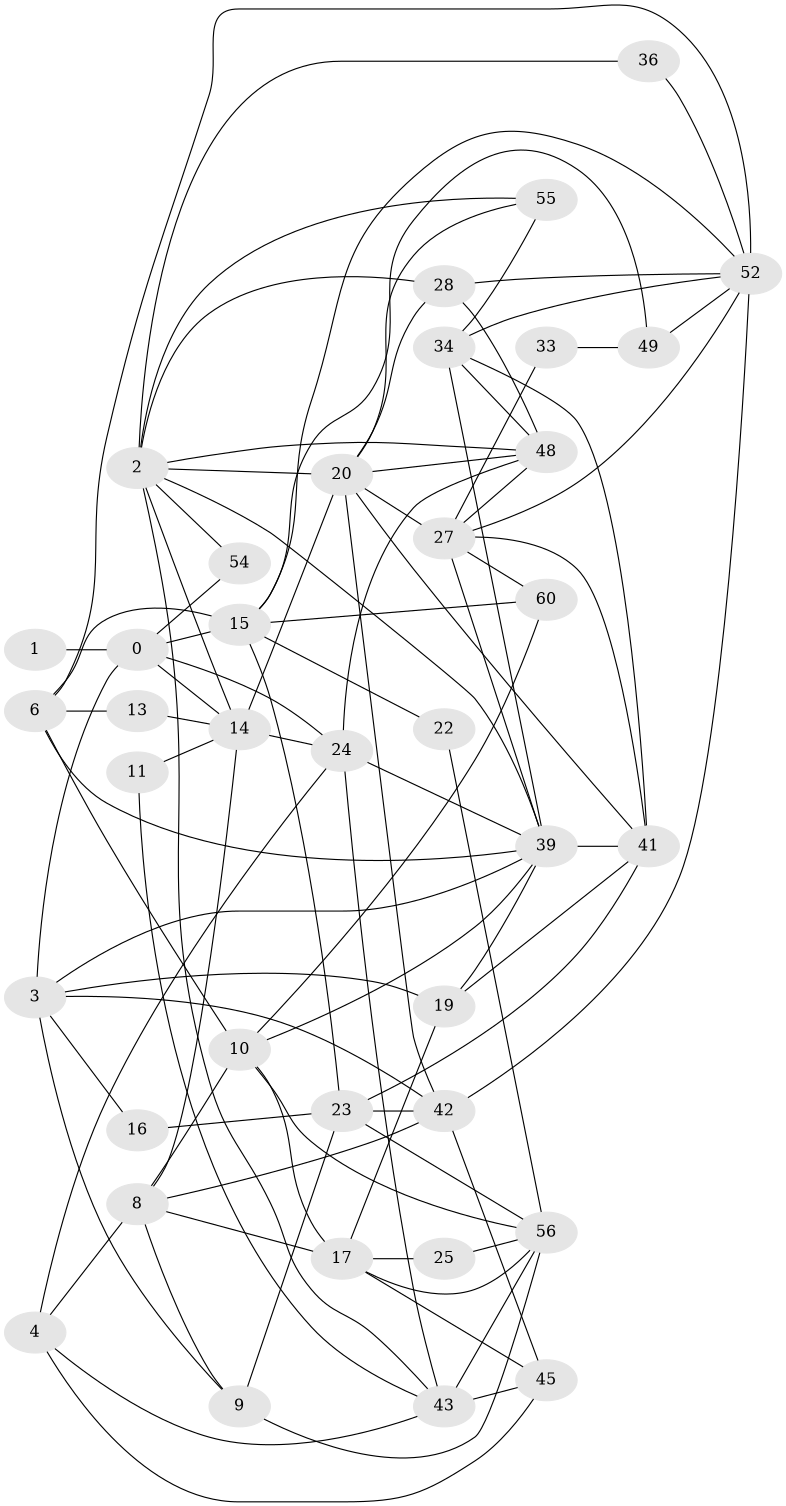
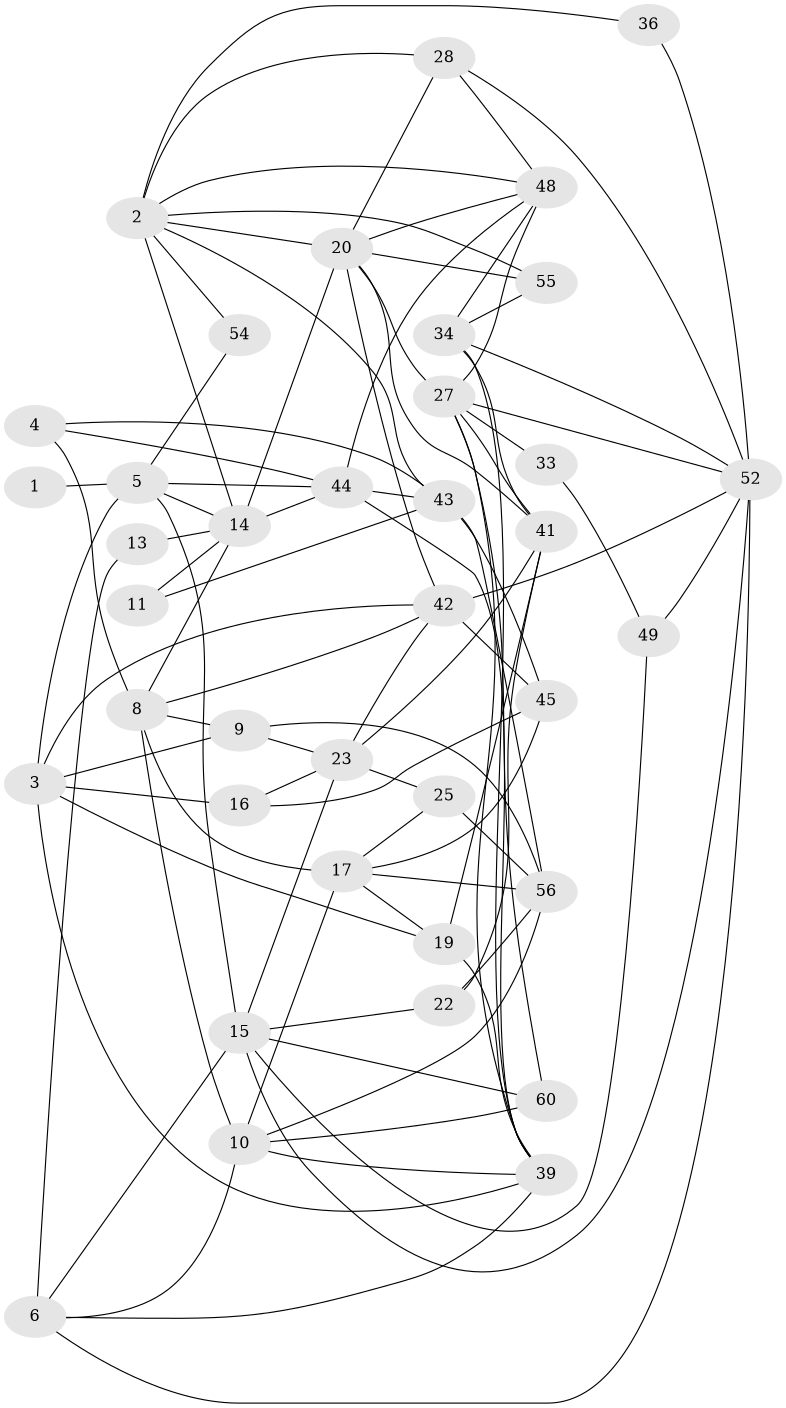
(383, 622) -> none
(137, 650) -> (137, 483)
(342, 751) -> (342, 487)
(598, 846) -> (508, 774)
(444, 1172) -> (386, 776)
(277, 1502) -> (406, 771)
